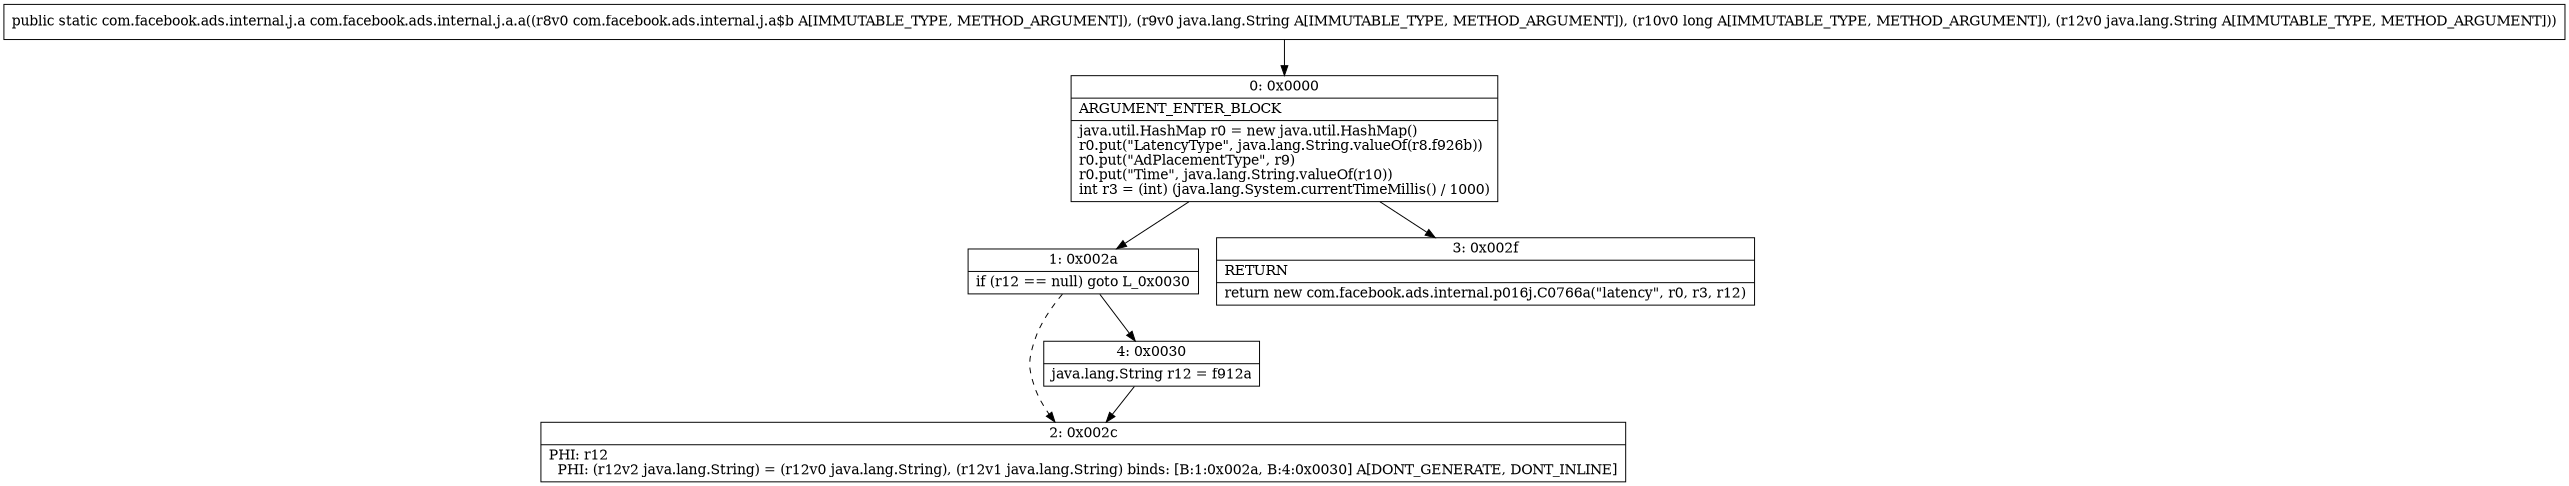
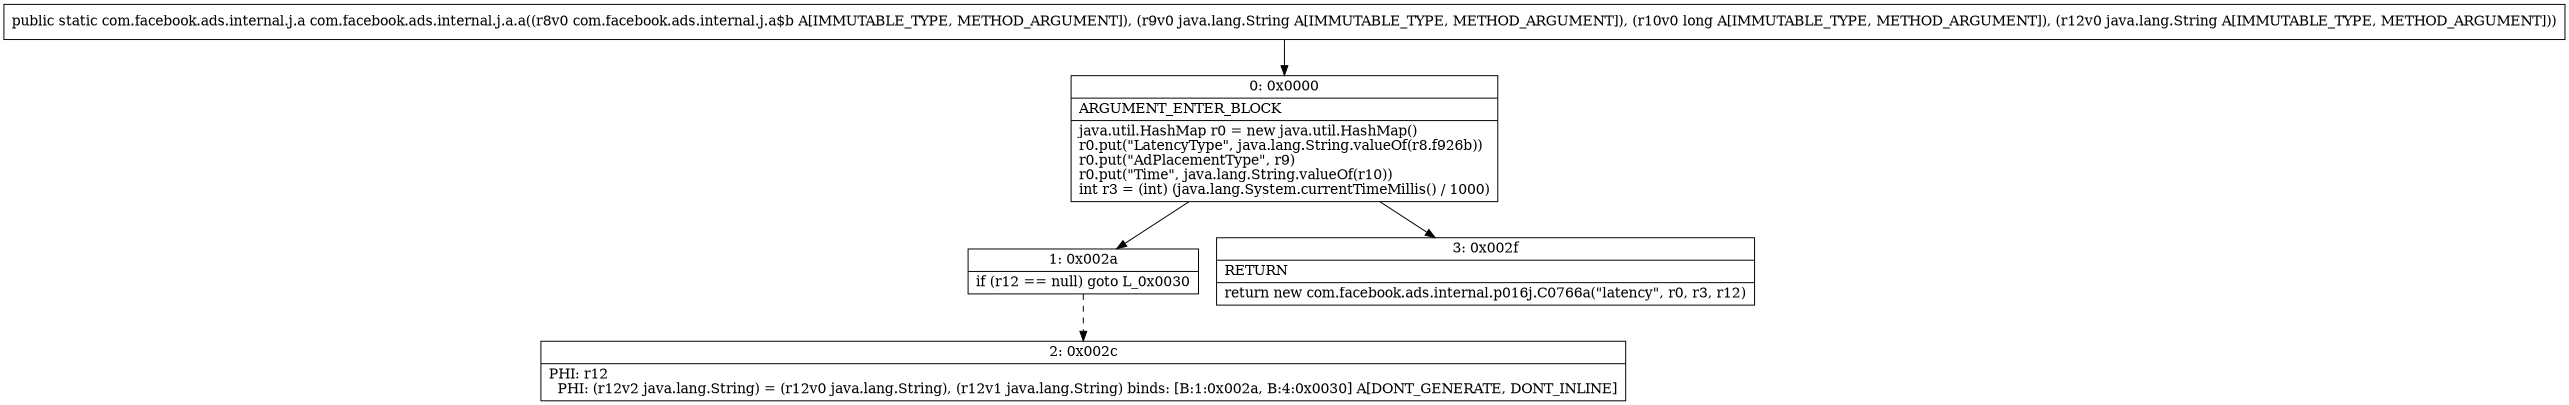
(1152, 364) -> none
